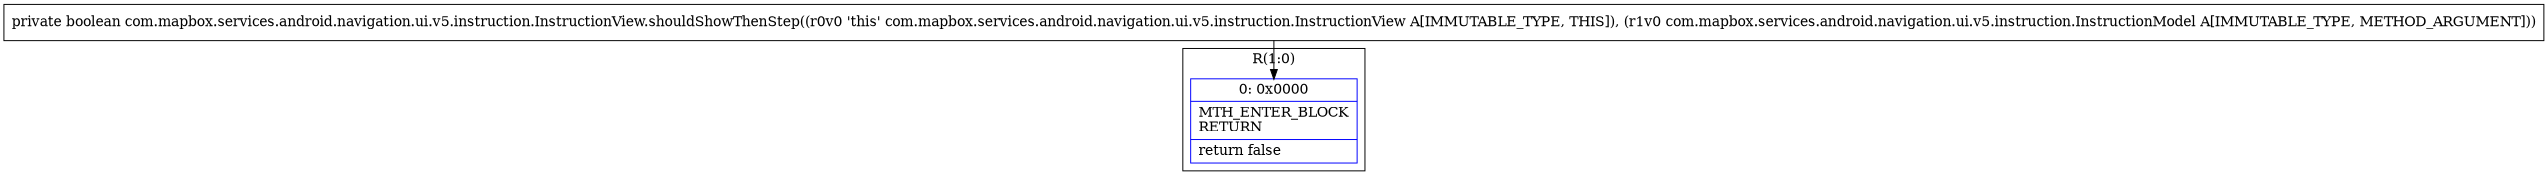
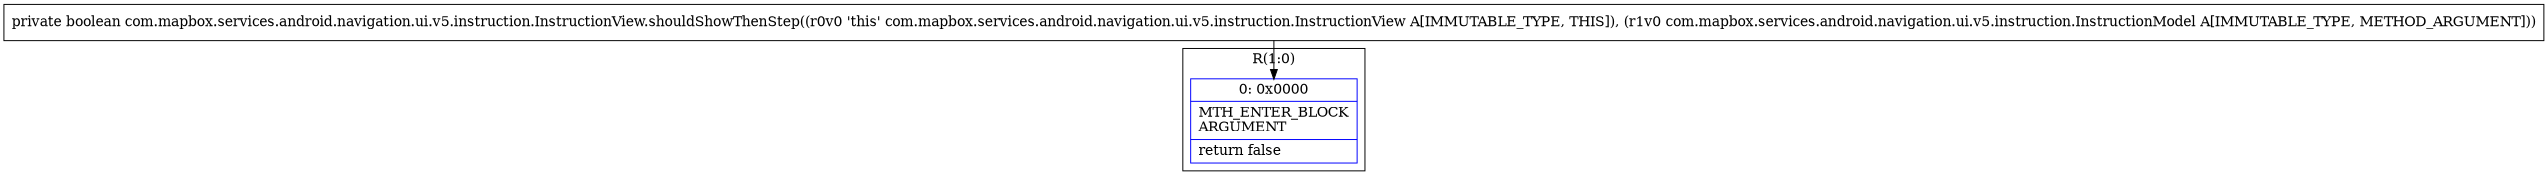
(1230, 127) -> (1243, 127)
